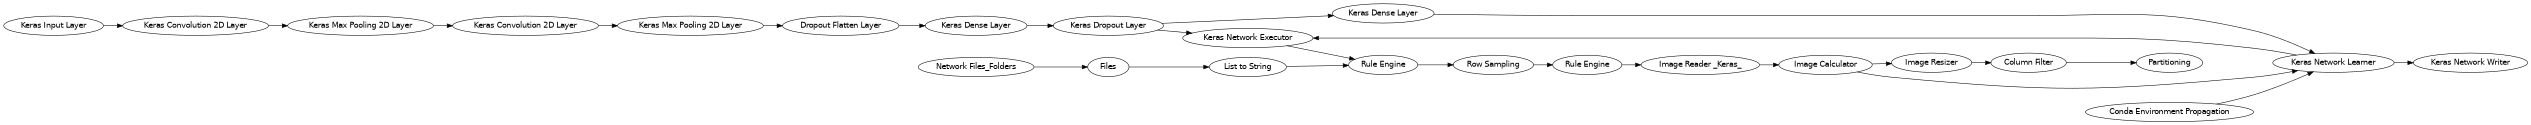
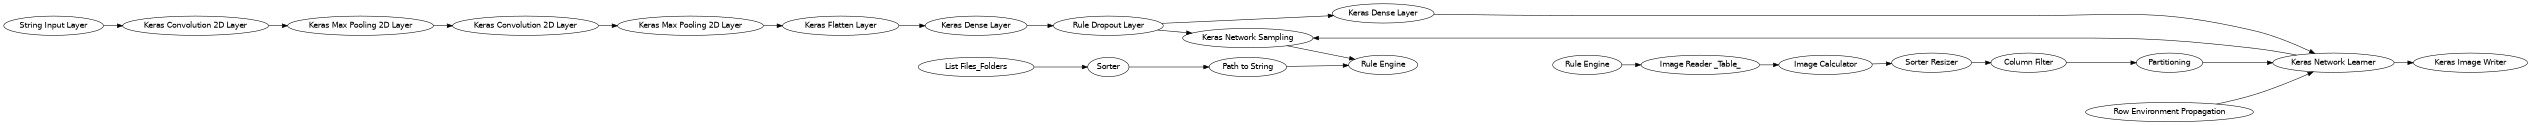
(54, 26) -> (54, 26)
(841, 26) -> (841, 26)
(1108, 26) -> (1108, 26)
(1248, 38) -> (1248, 38)
(1932, 63) -> (1932, 63)
(2470, 63) -> (2470, 63)
(1493, 65) -> none
(1700, 65) -> (1700, 65)
(976, 67) -> (976, 67)
(1108, 67) -> (1108, 67)
(1248, 67) -> (1248, 67)
(2075, 88) -> (2235, 63)
(2169, 112) -> (2169, 112)
